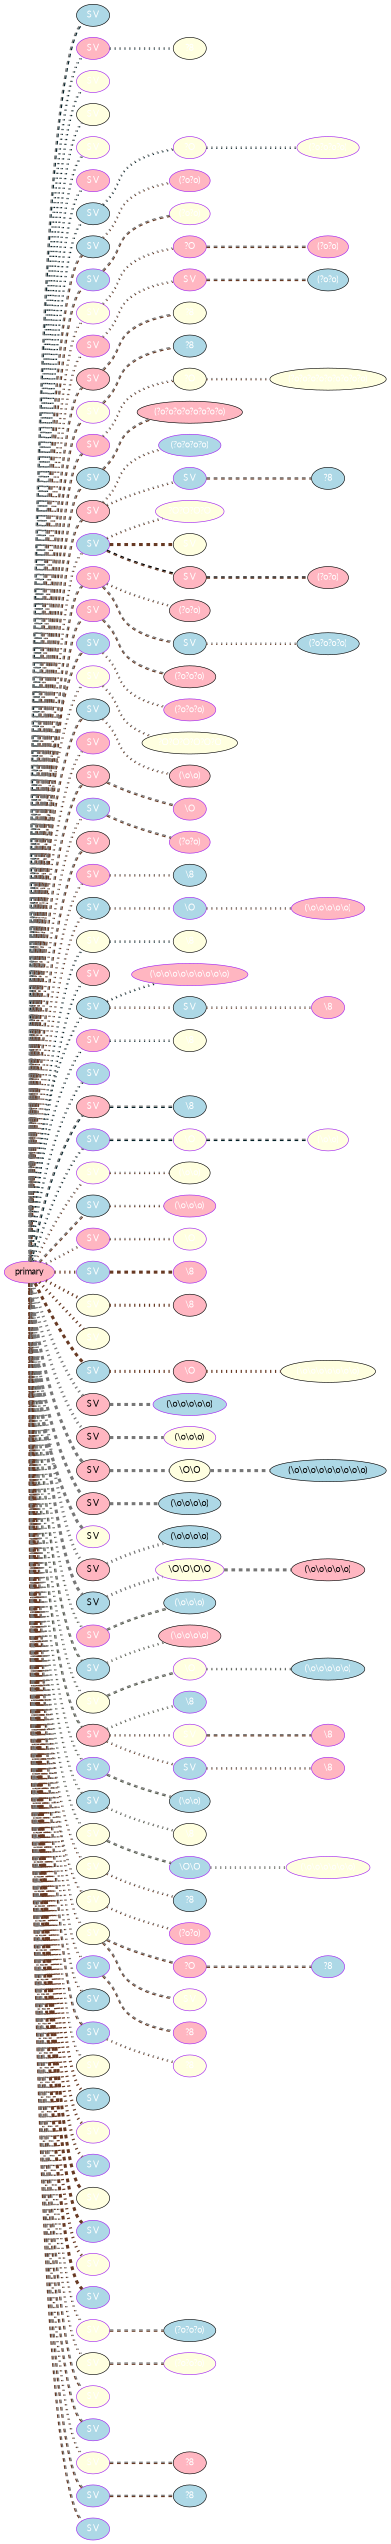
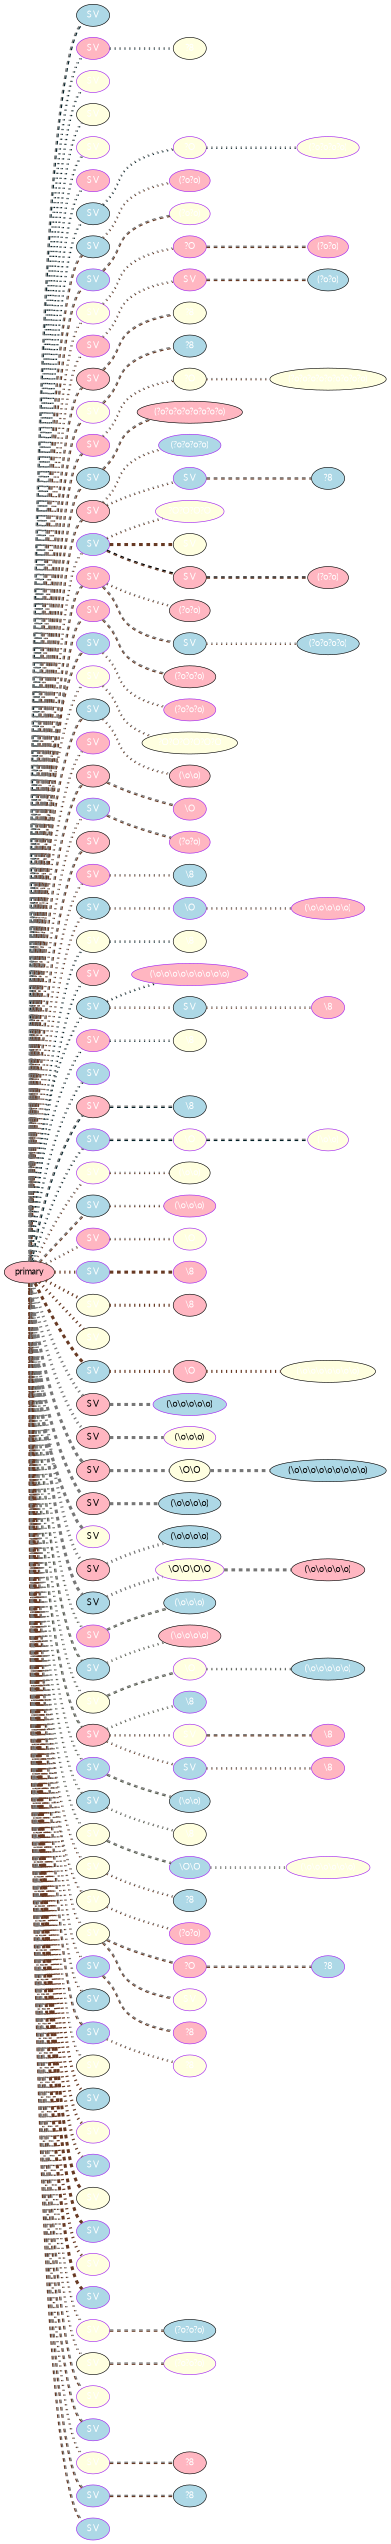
(29, 1272) -> (29, 1272)
